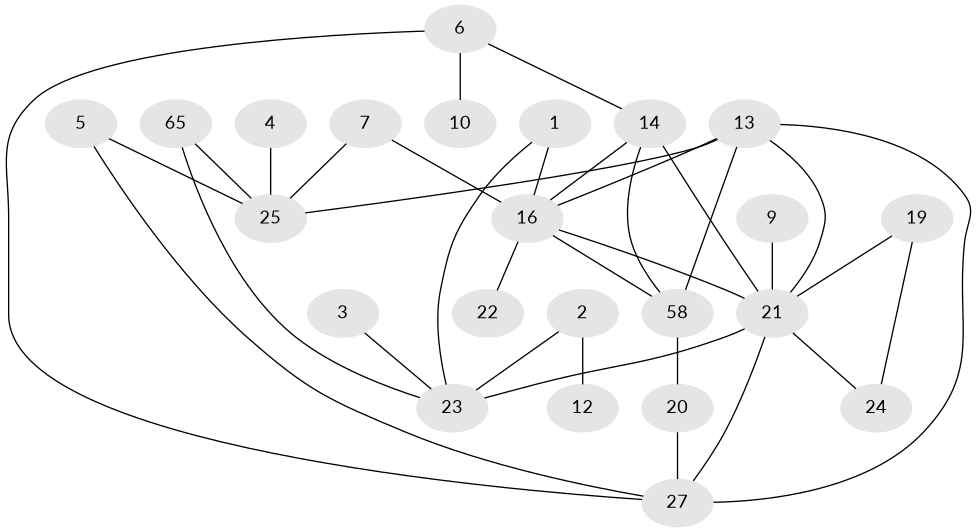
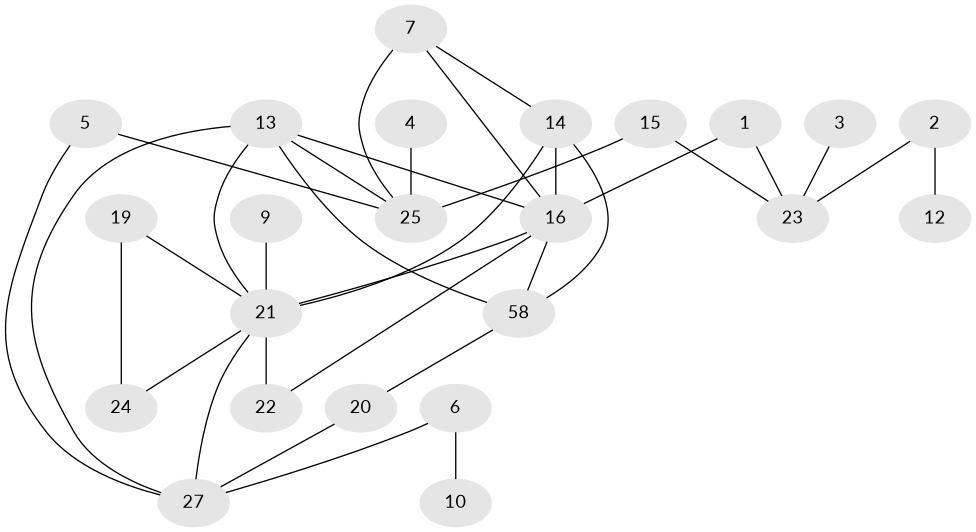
(555, 76) -> (484, 76)
(176, 124) -> (651, 124)
(616, 367) -> (266, 361)
